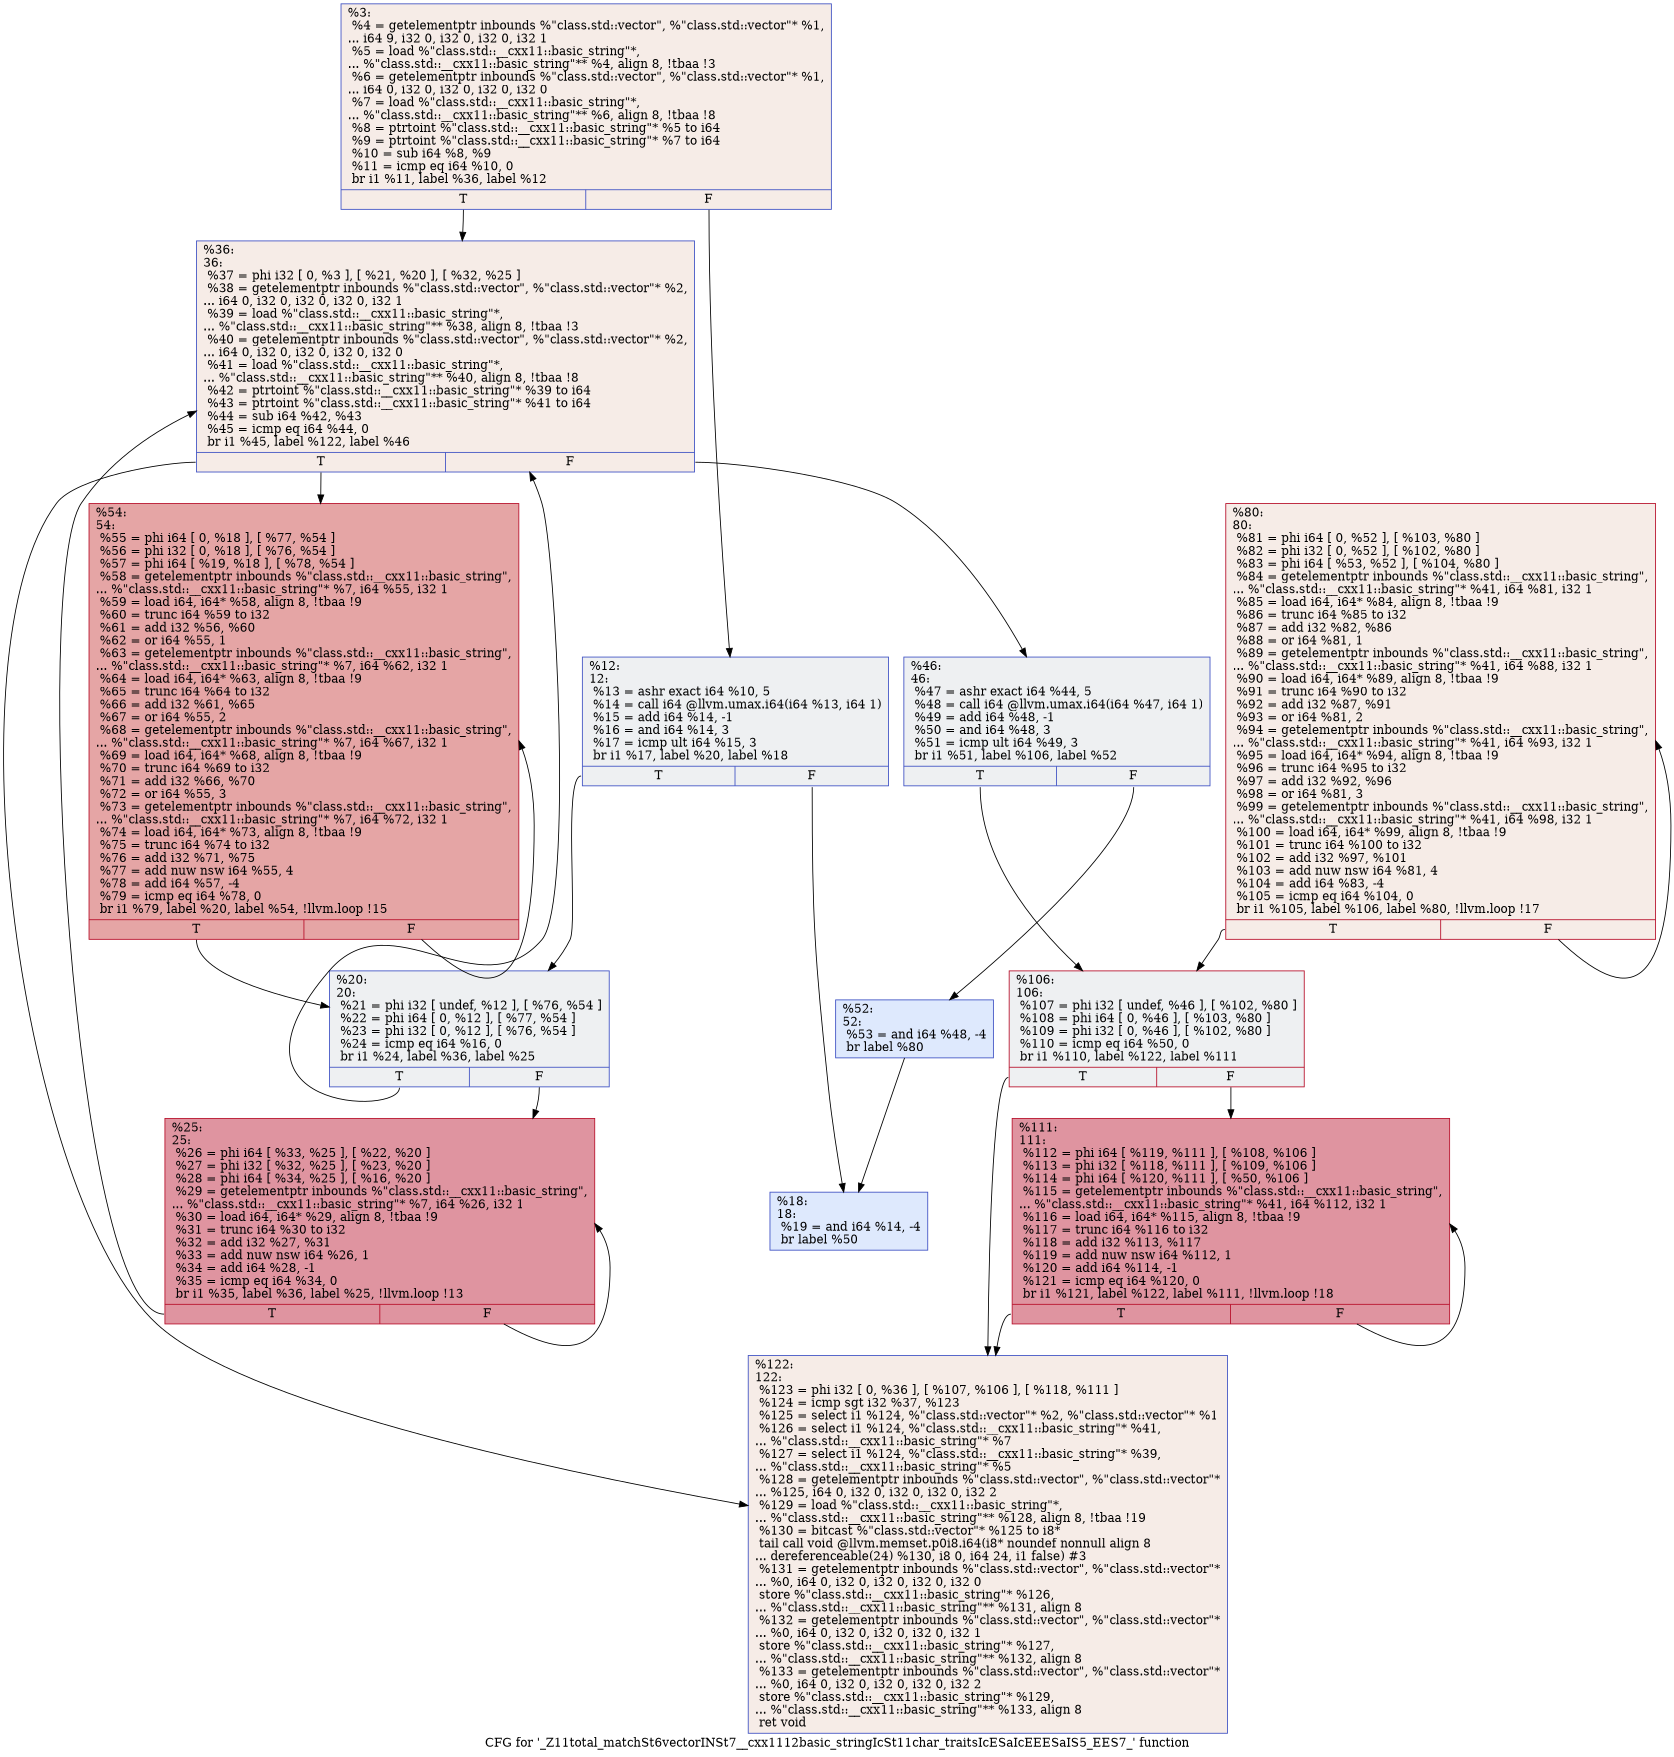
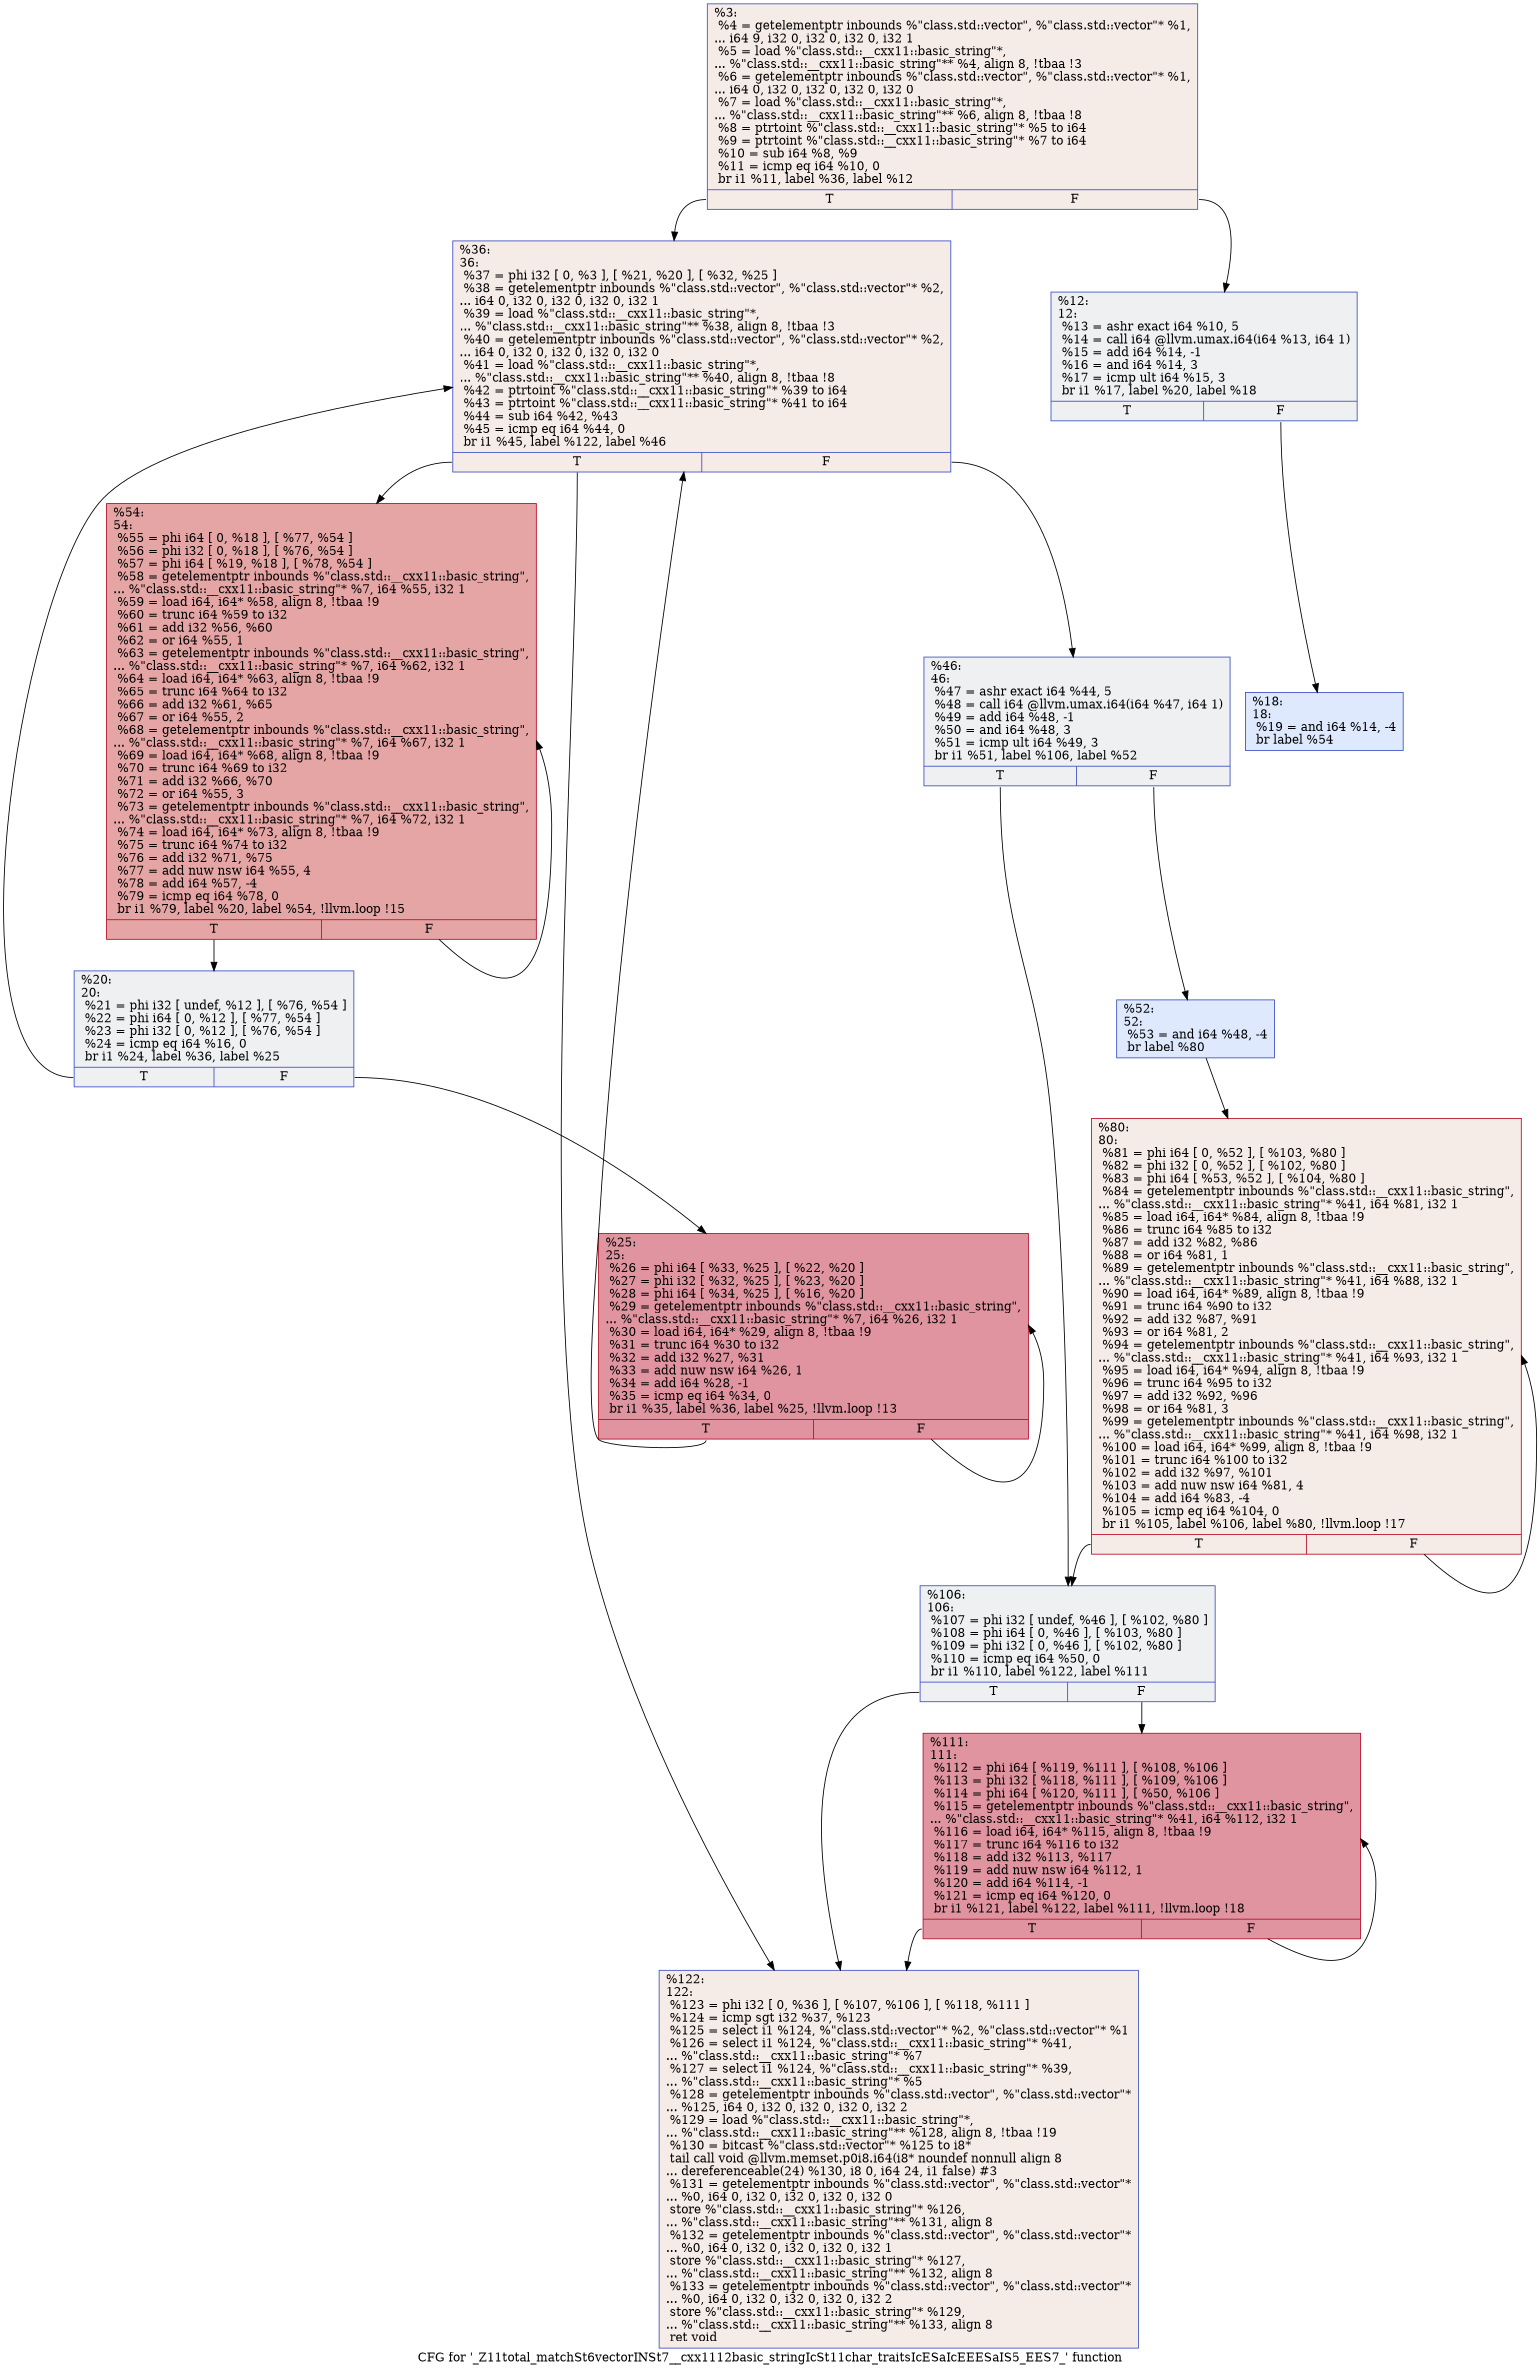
(572, 871) -> none
(1157, 1029) -> (1068, 1644)
(883, 1121) -> (1215, 1084)
(818, 1240) -> (1293, 740)
